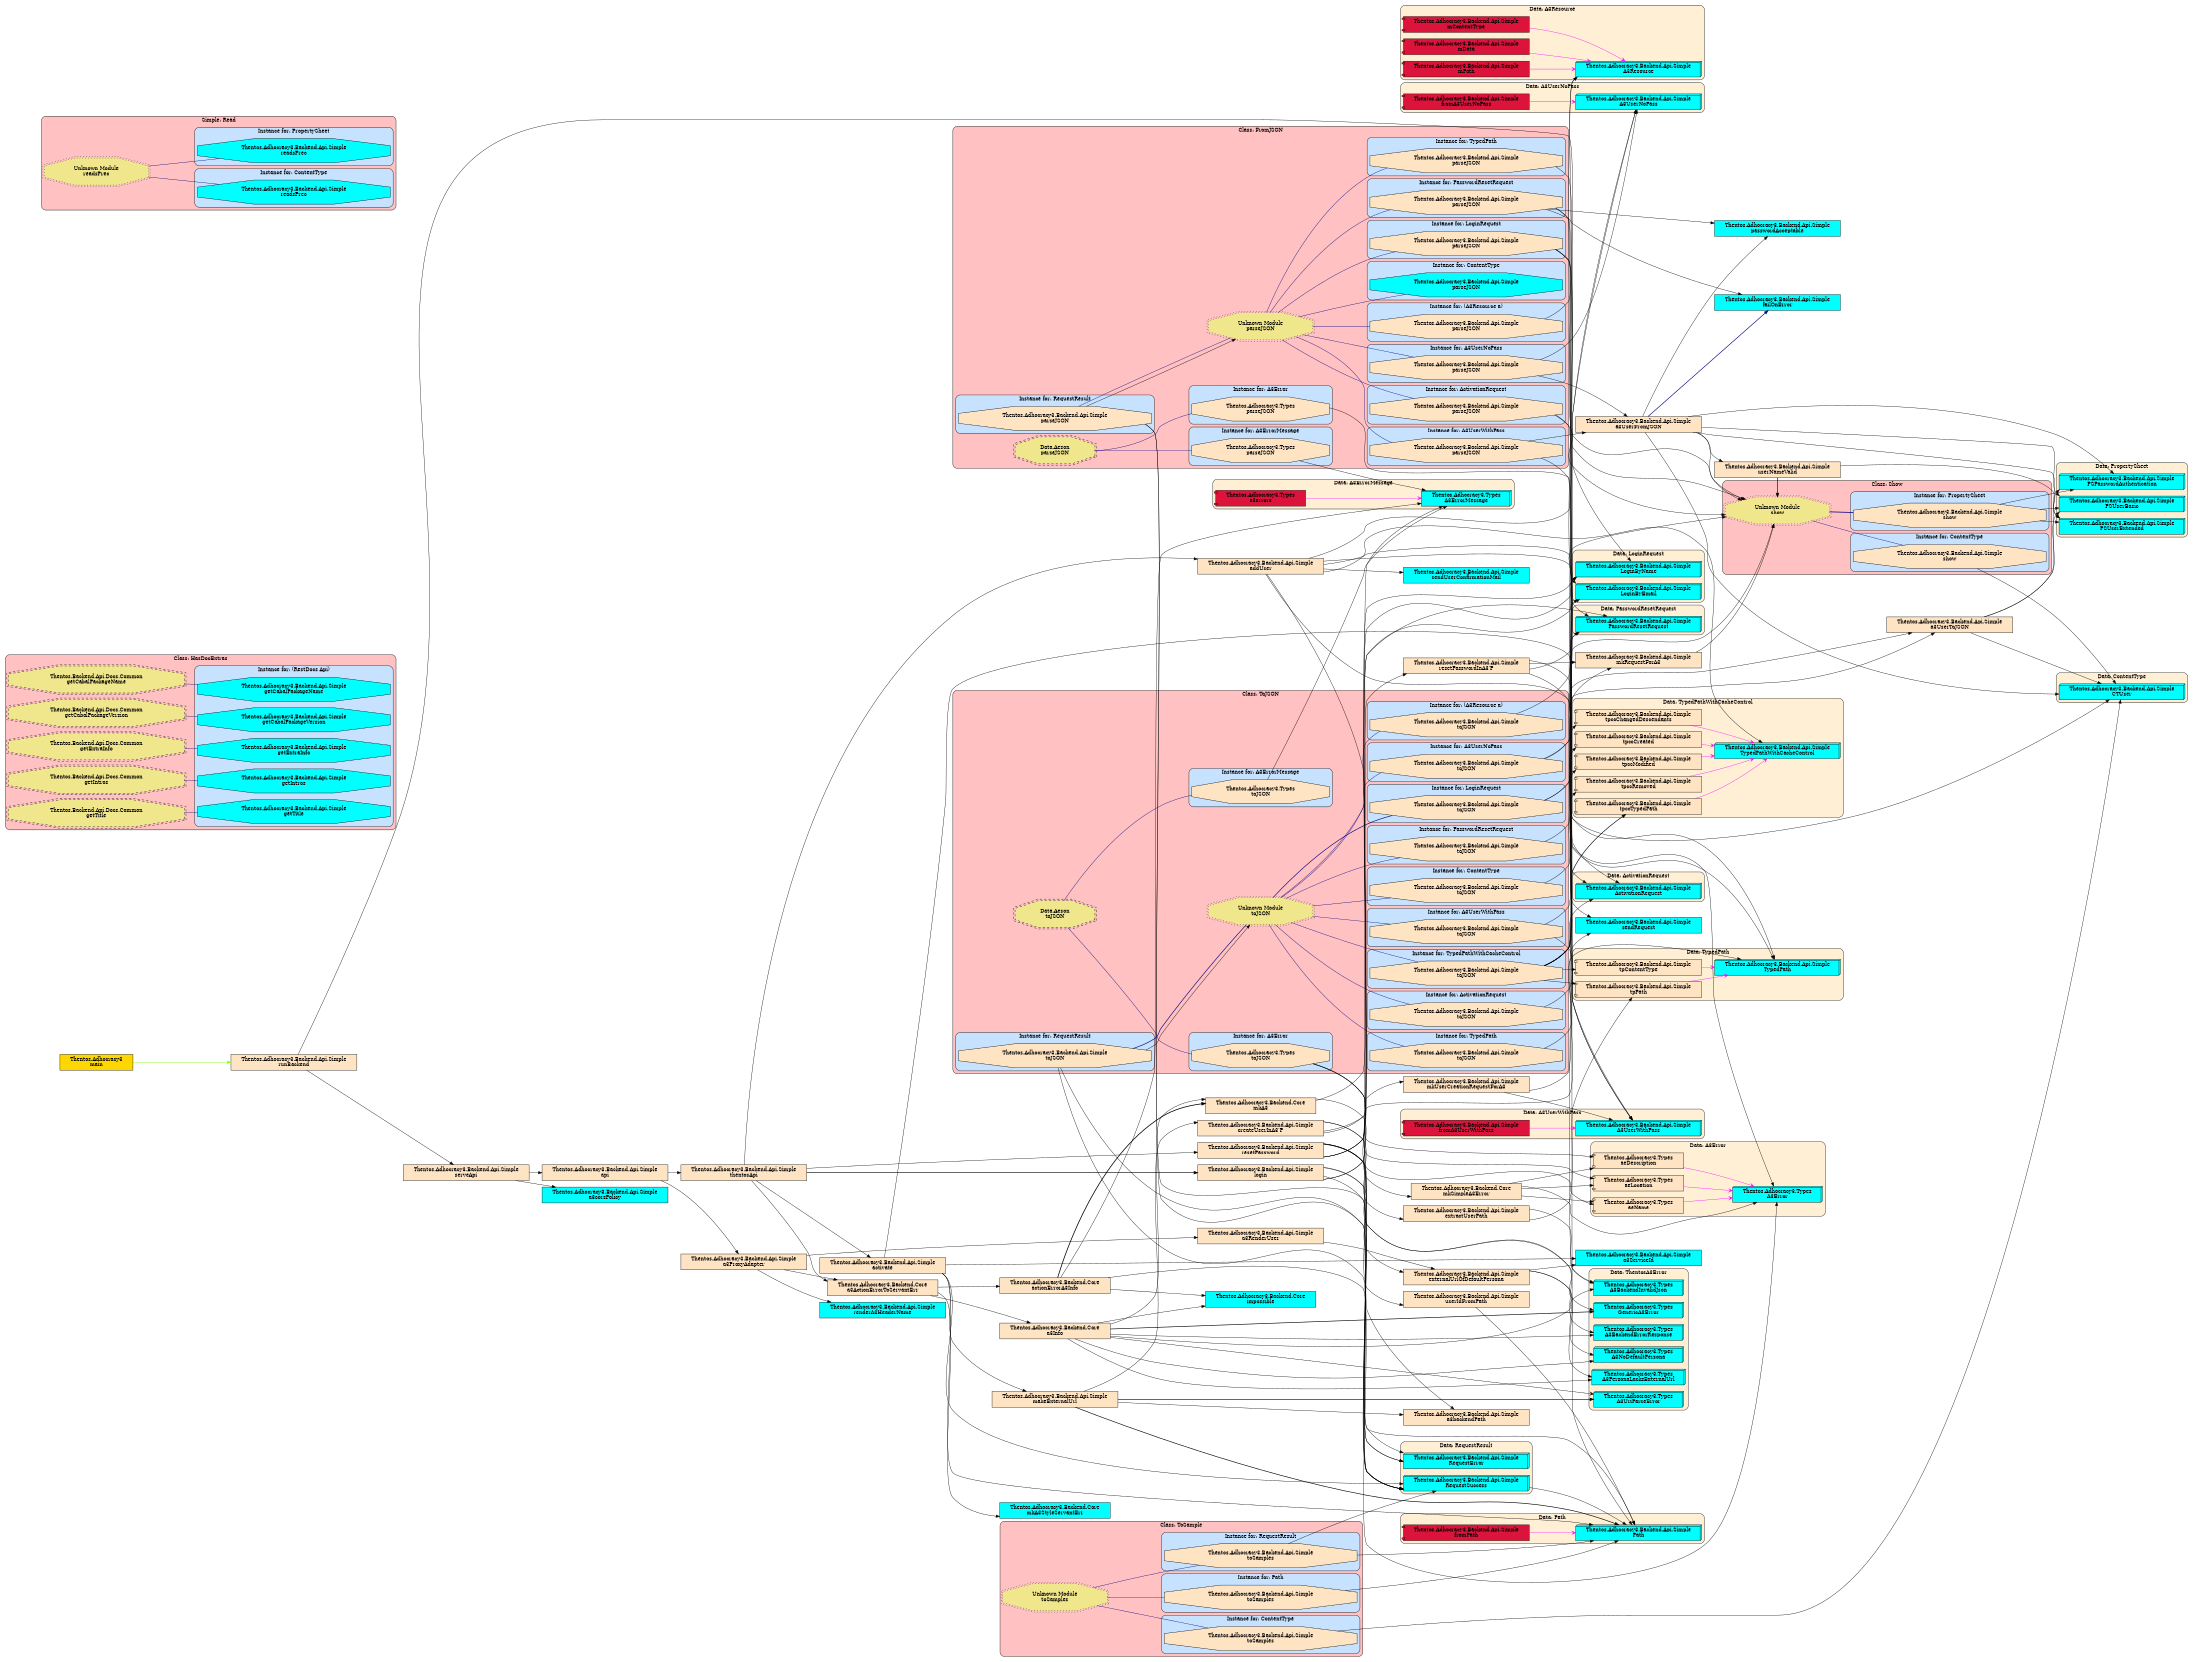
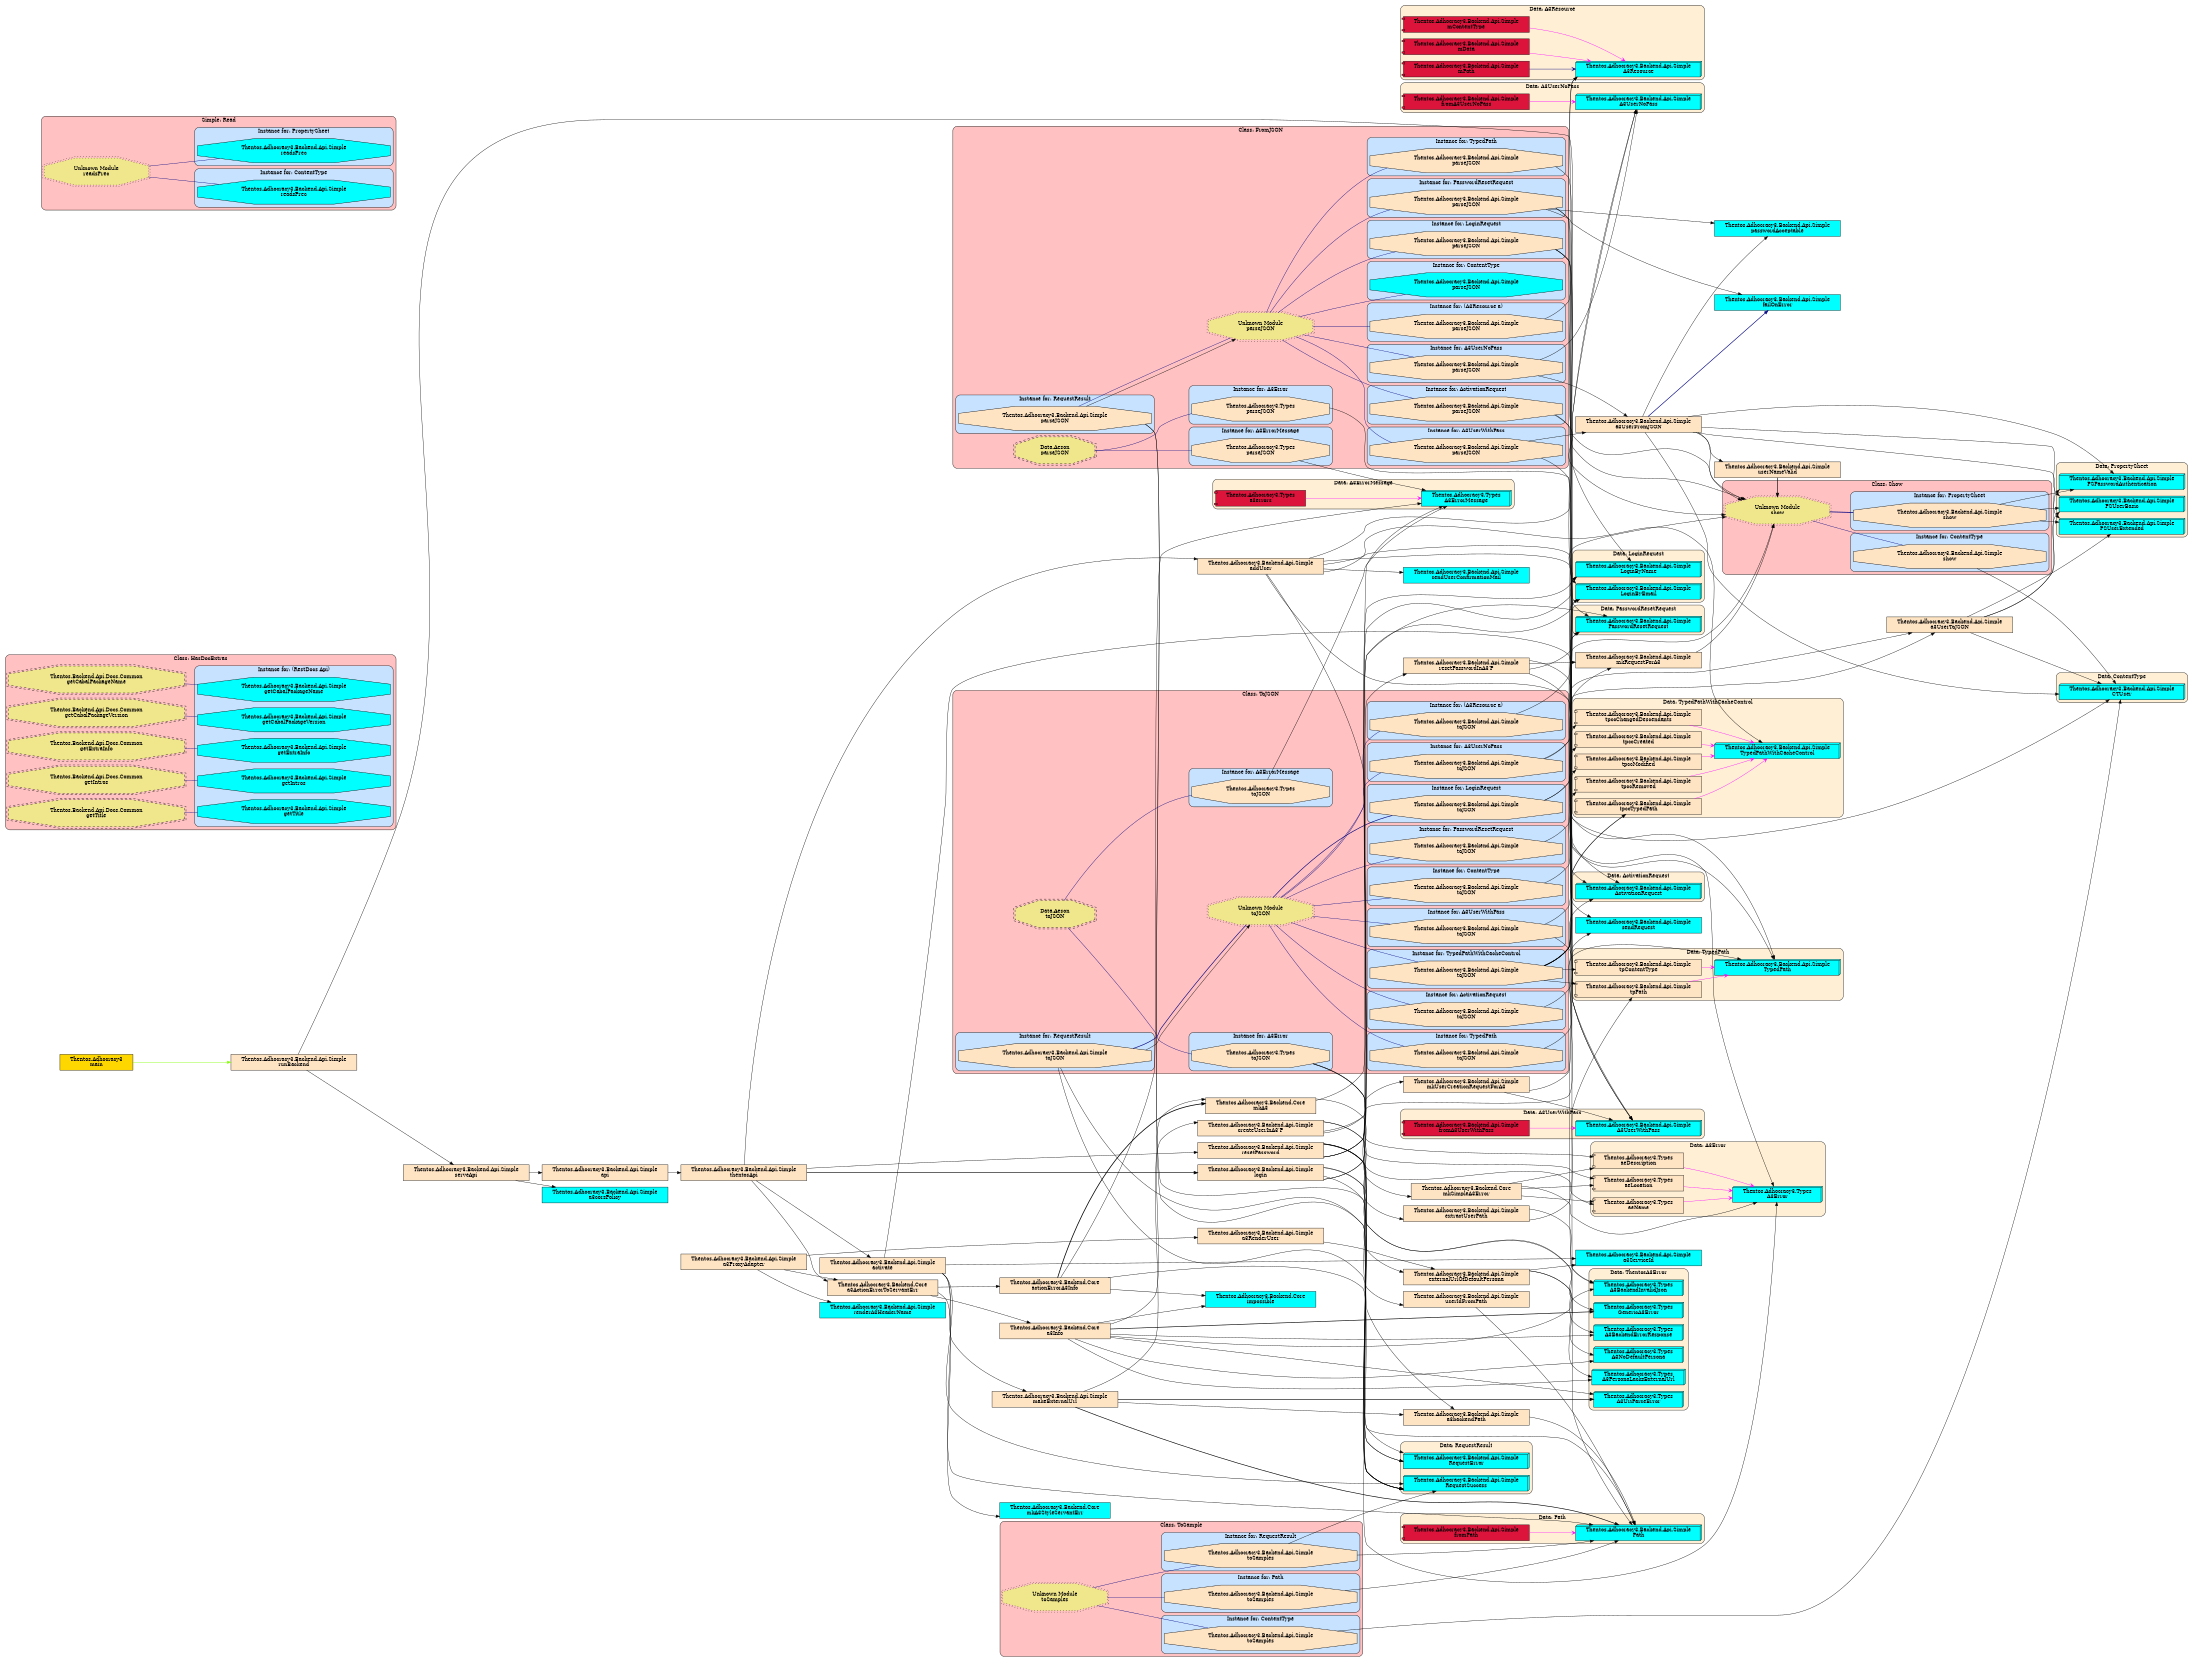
(1551, 69) -> (1551, 69)
(1962, 467) -> (2039, 580)
(703, 1211) -> none
(1350, 1366) -> (1350, 1366)
(1578, 1500) -> (1596, 1454)
